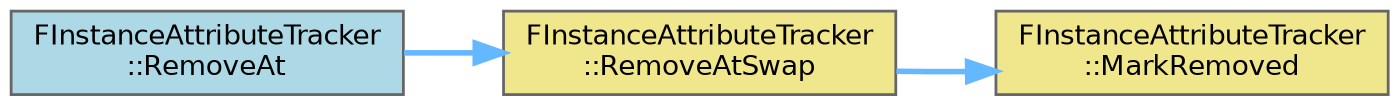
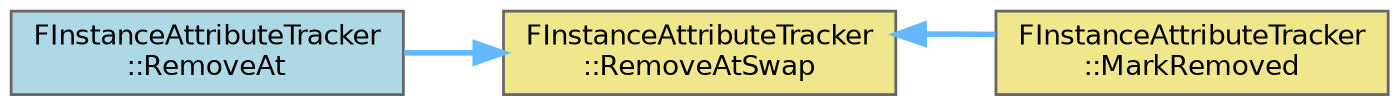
(932, 72) -> (960, 34)
